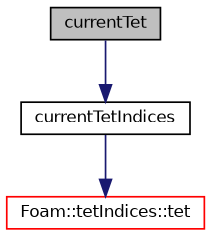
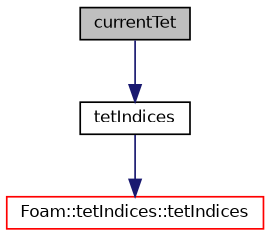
(106, 118) -> (135, 118)
(106, 213) -> (135, 213)
